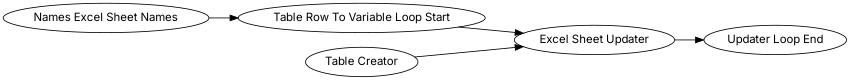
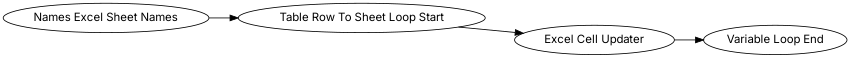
(362, 18) -> (362, 18)
(594, 40) -> (594, 40)
(775, 40) -> (775, 40)
(362, 62) -> none
